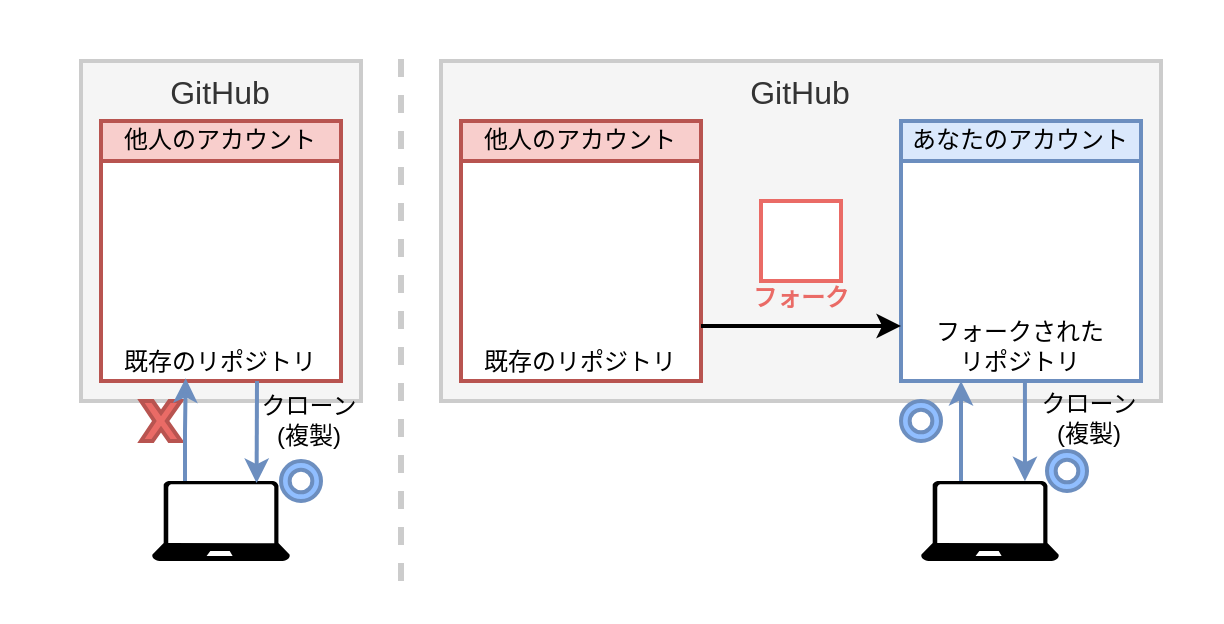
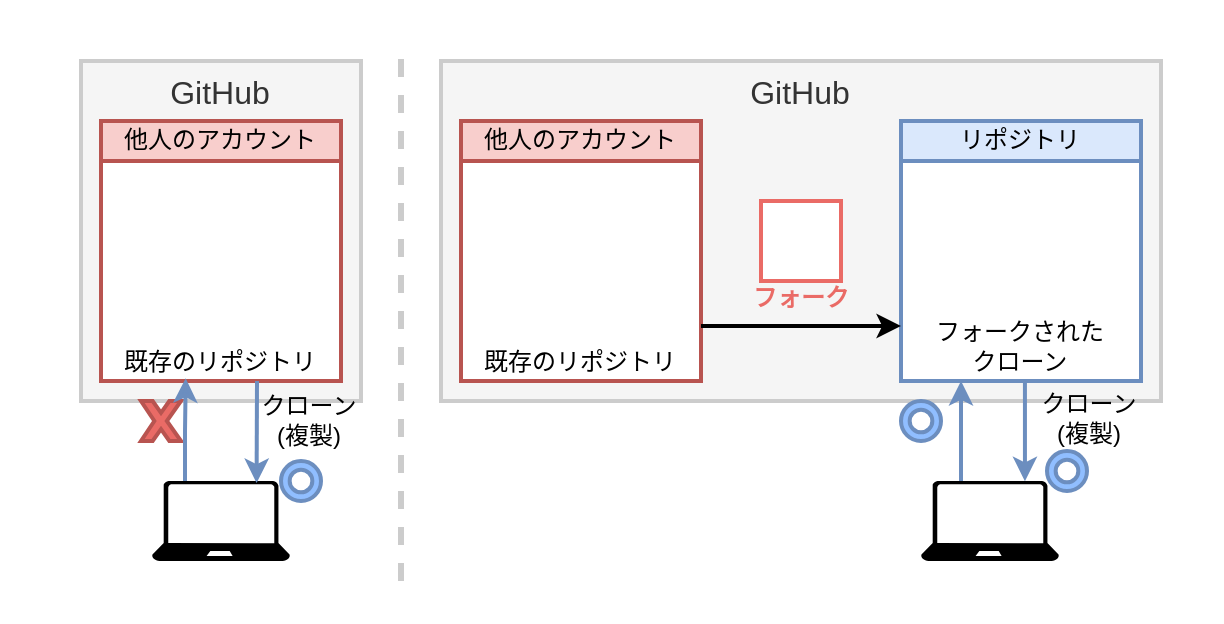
(1021, 141) -> (1021, 141)
(1021, 346) -> (1021, 346)
